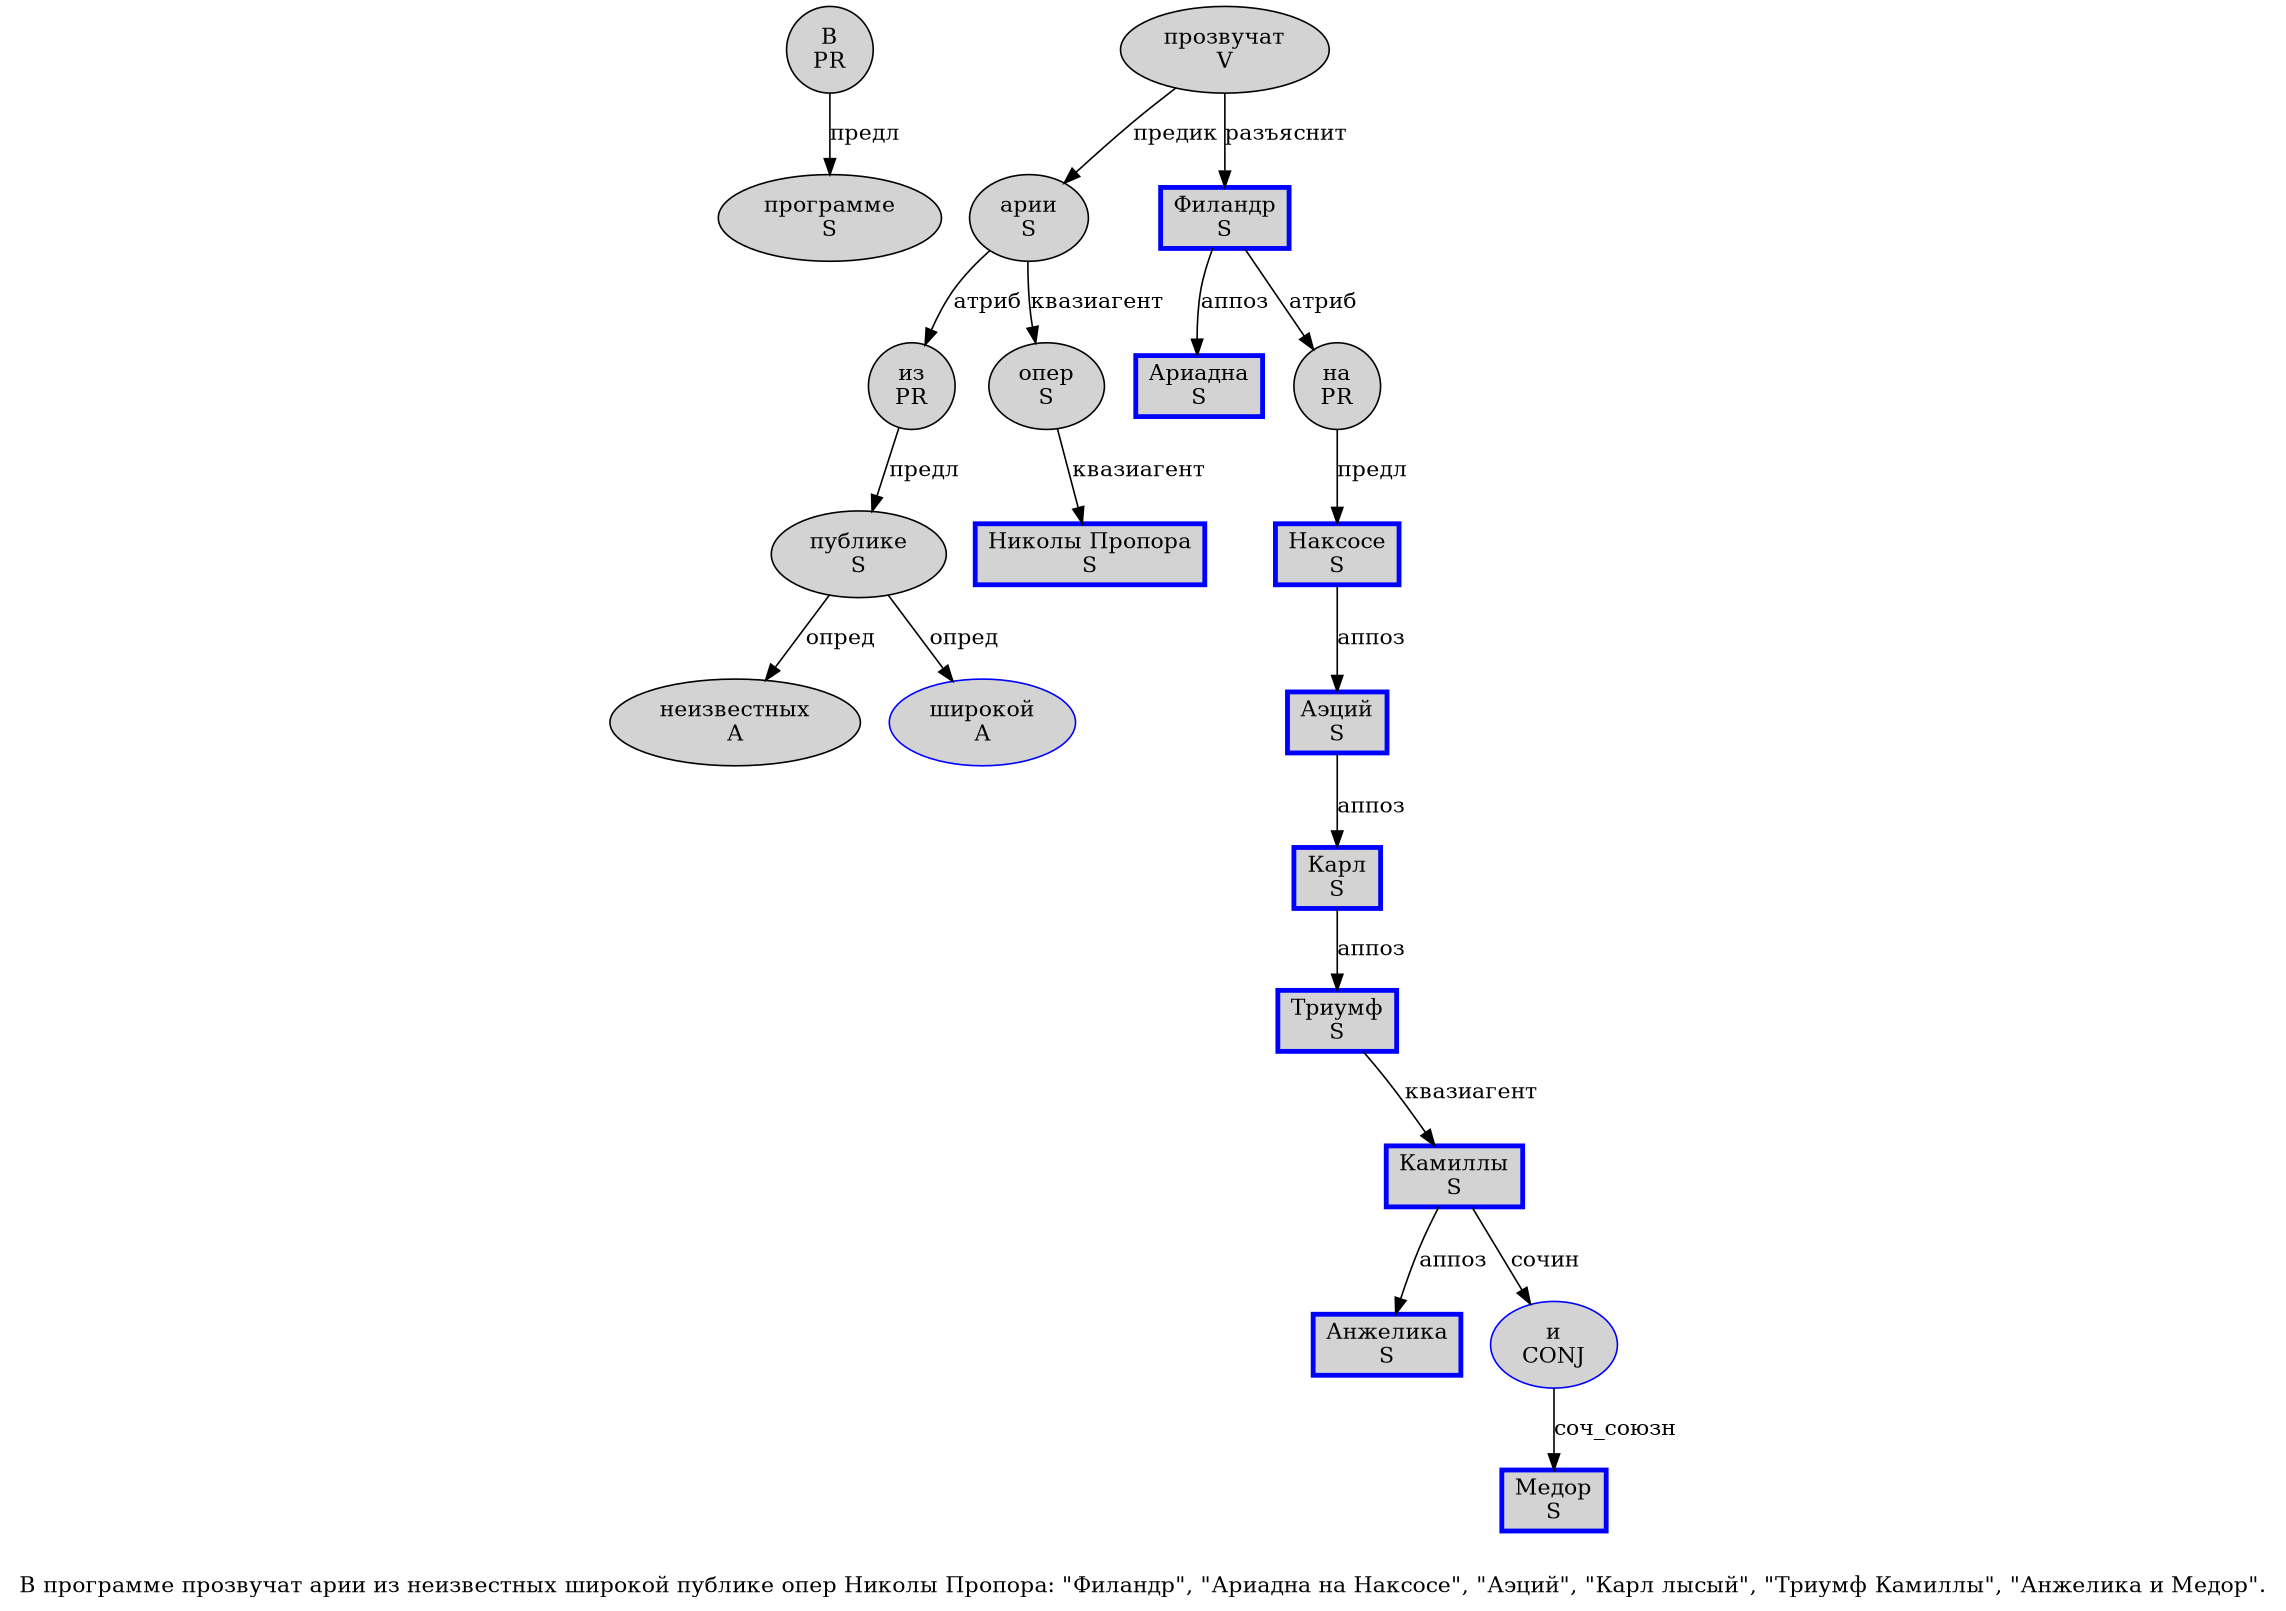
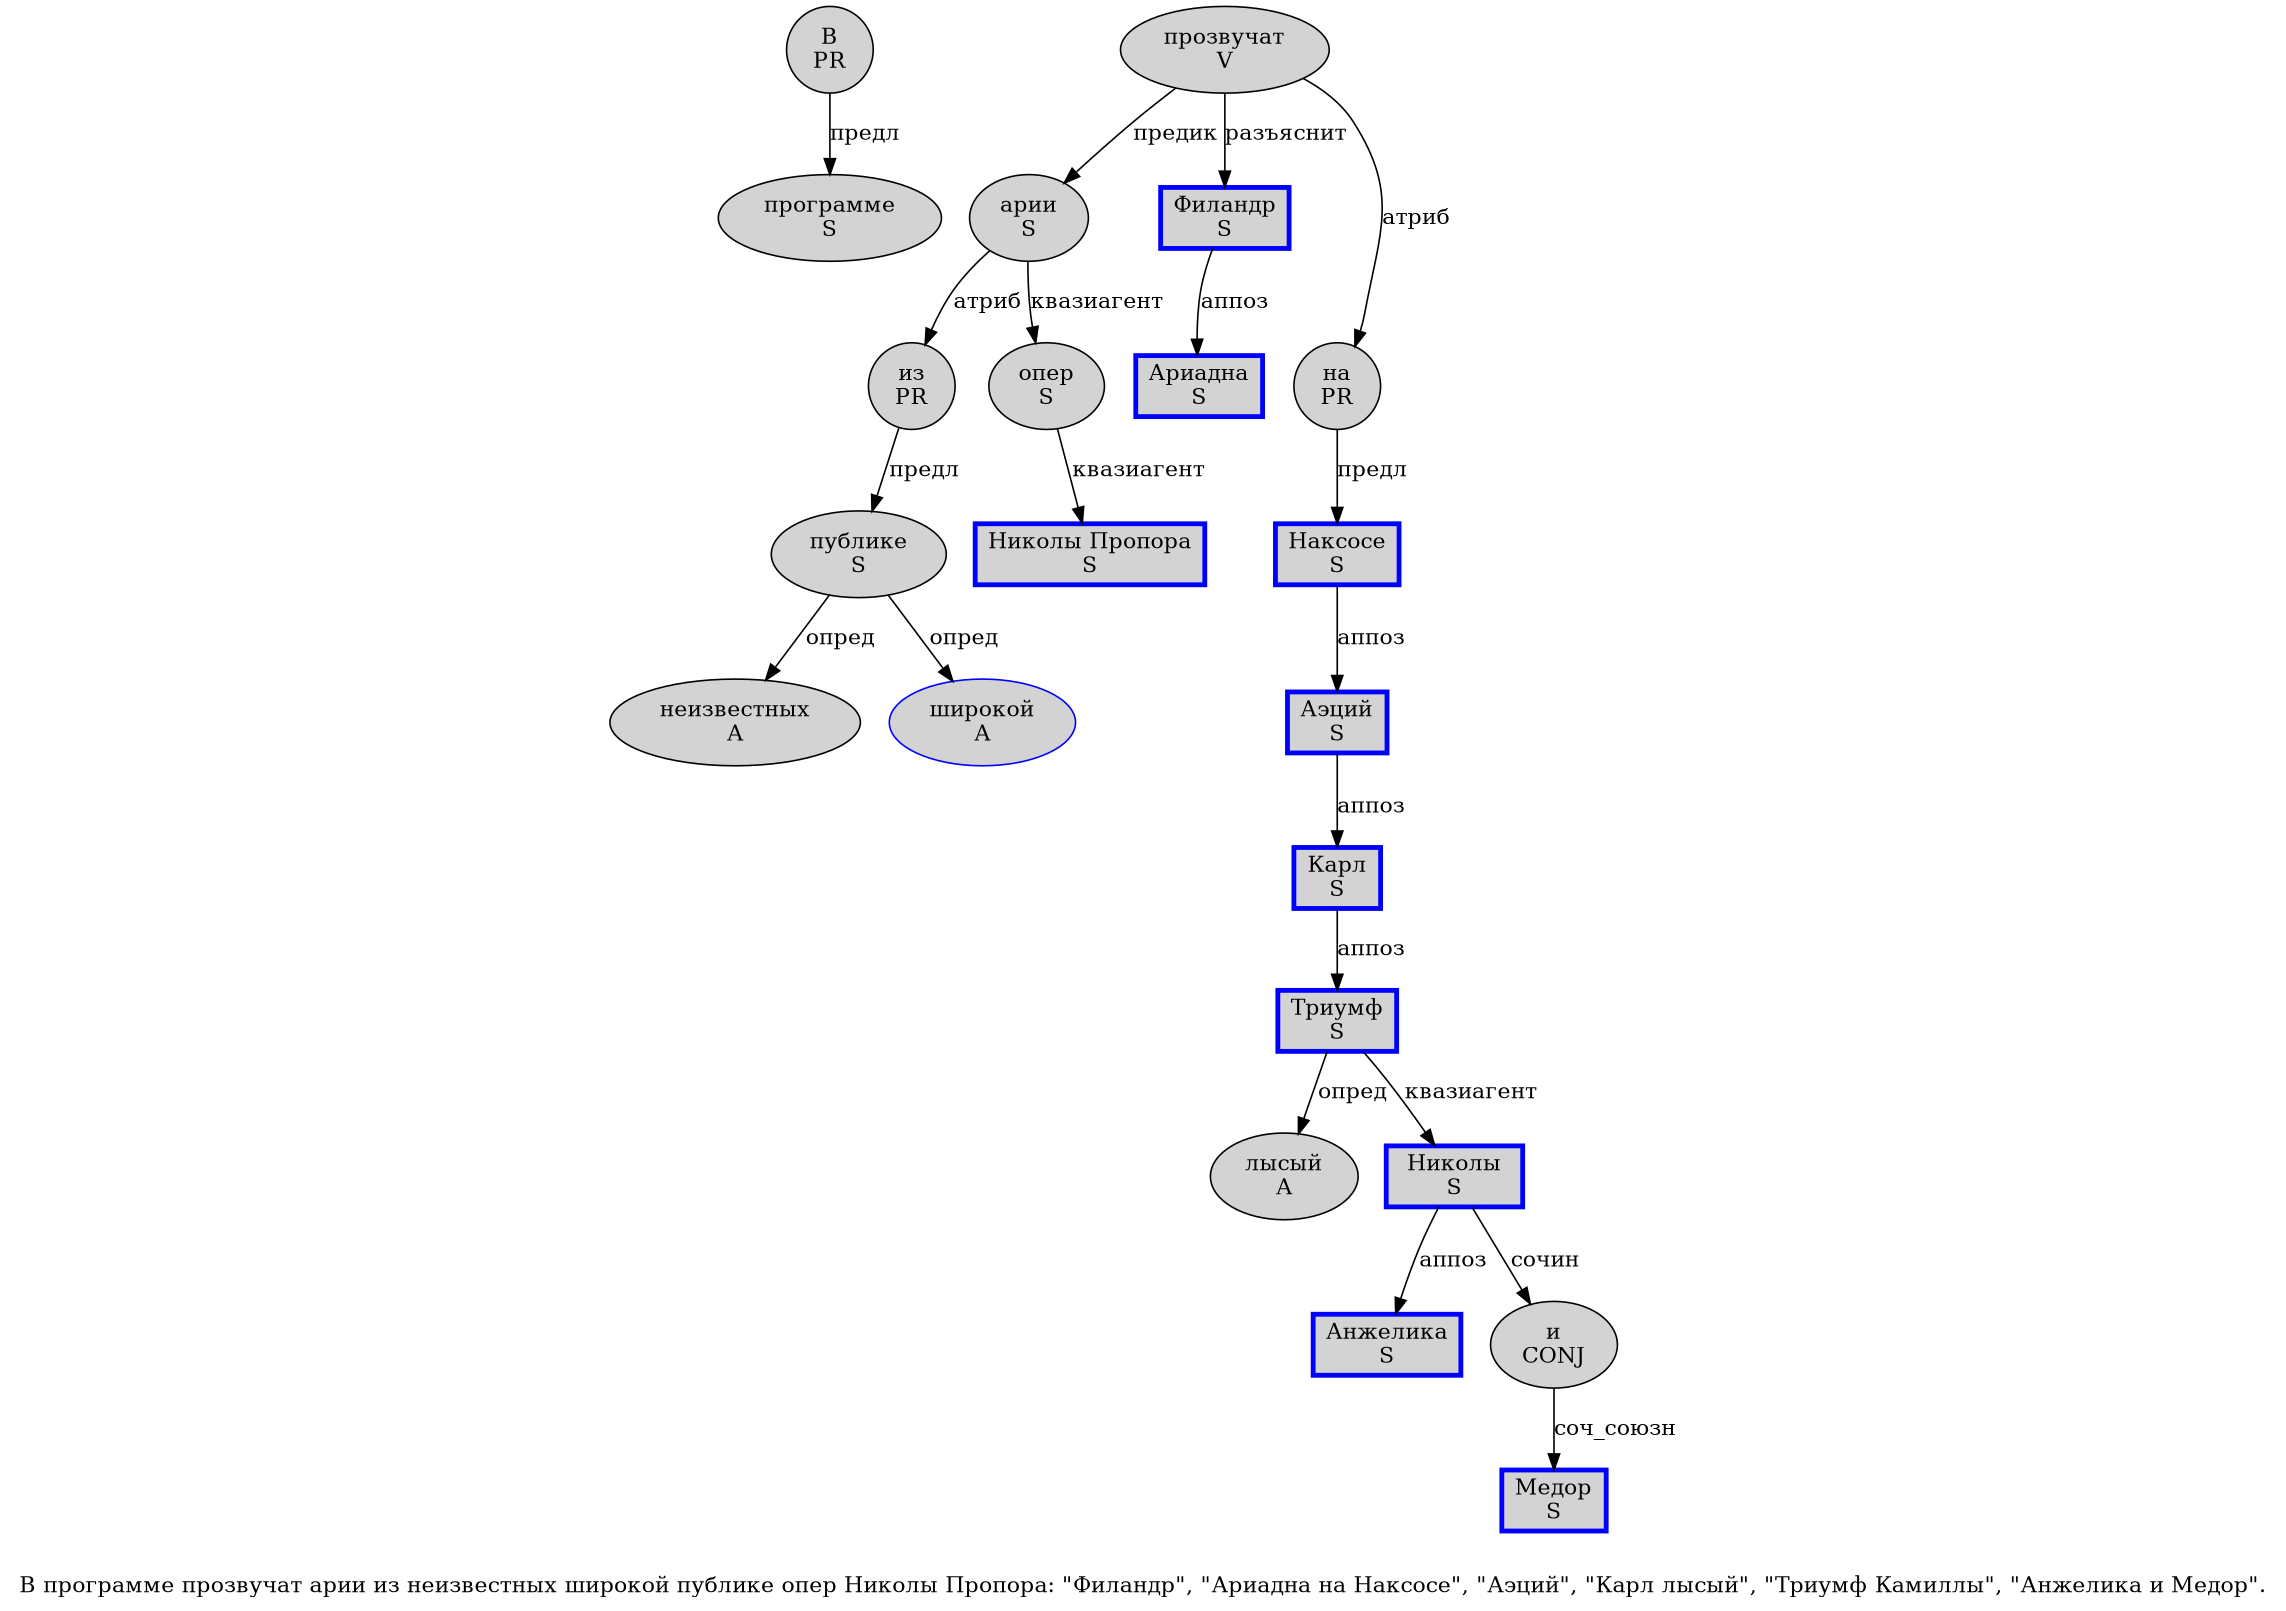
(1275, 293) -> (1381, 191)
none -> (1284, 1176)
(1454, 1176) -> (1454, 1176)
(1554, 1345) -> (1554, 1345)
